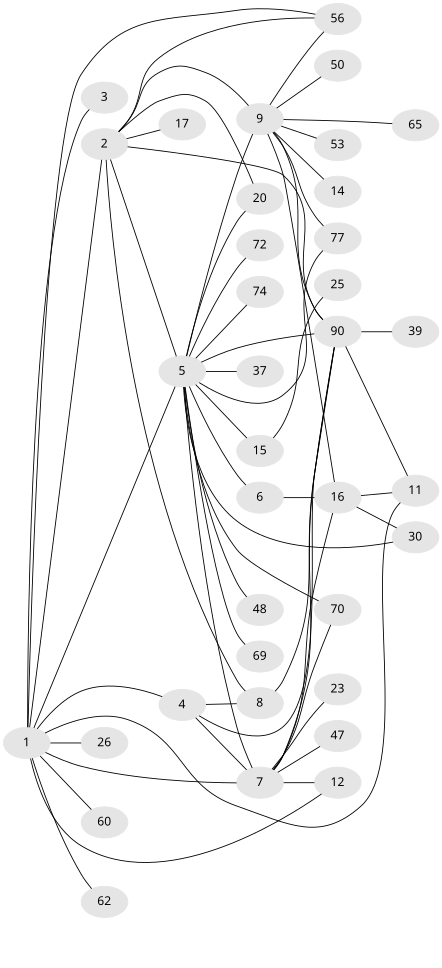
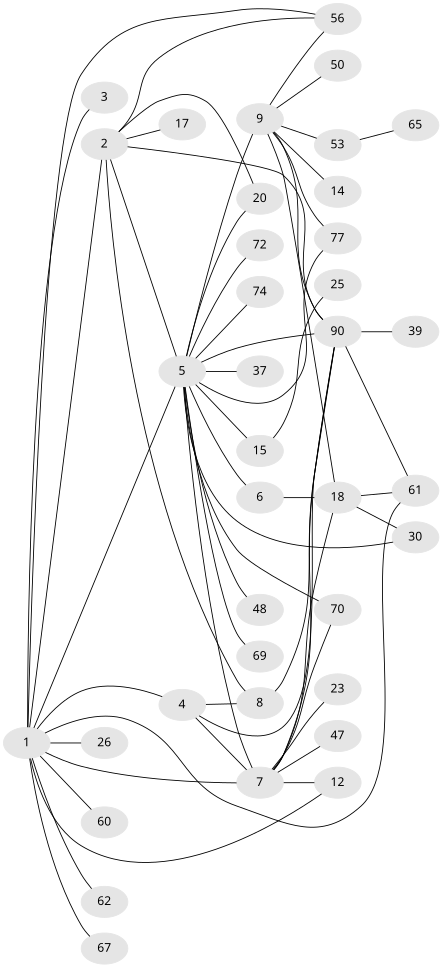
(173, 67) -> none
(338, 121) -> (377, 135)
(416, 491) -> (416, 491)
(338, 498) -> (338, 498)
none -> (105, 949)
